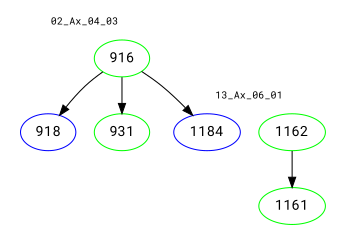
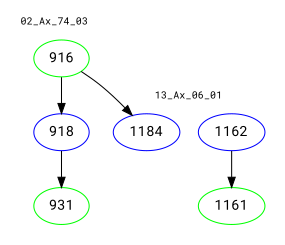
(85, 22) -> (55, 22)
(122, 90) -> (61, 164)
(292, 132) -> (232, 132)
